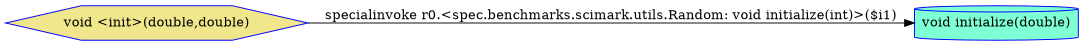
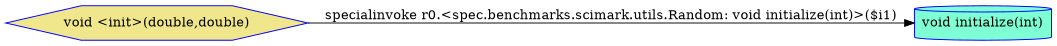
(996, 23) -> (983, 23)
